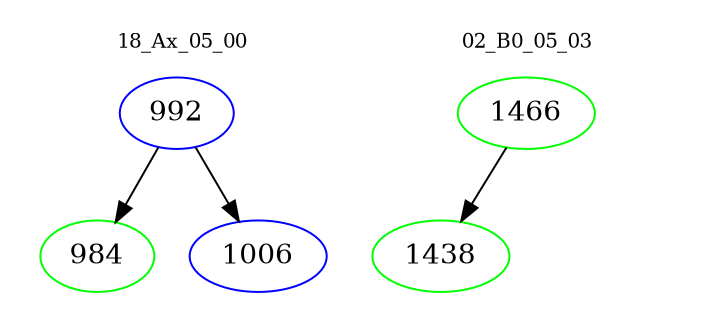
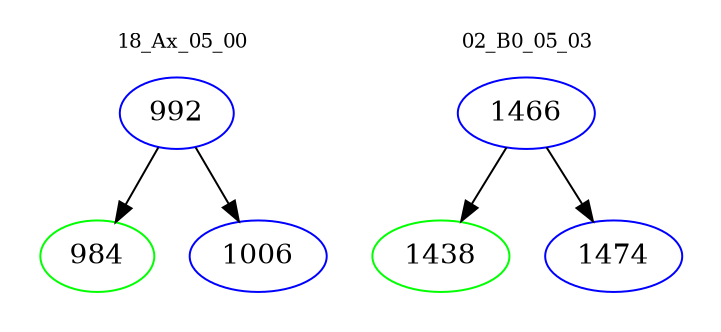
(526, 113) -> (526, 113)
none -> (614, 256)
